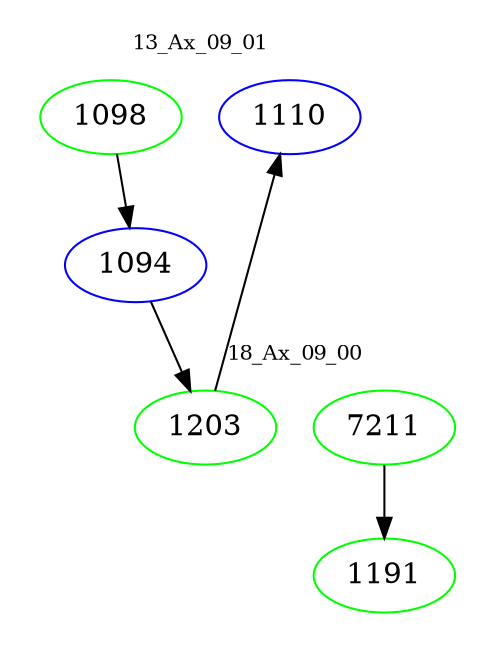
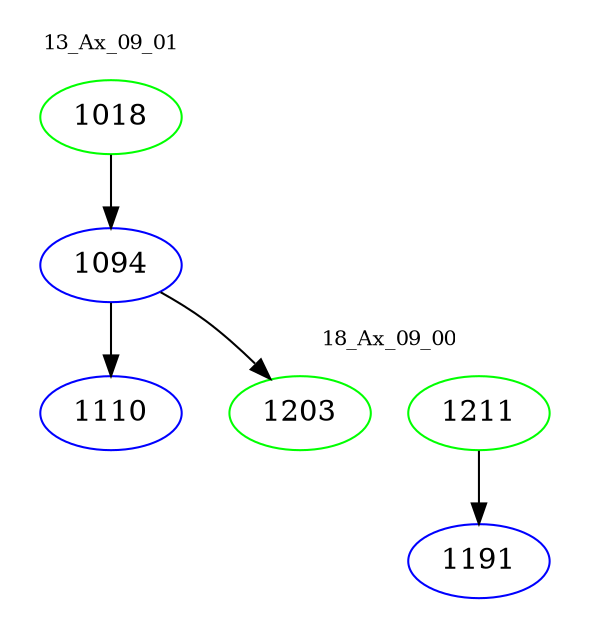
(111, 117) -> (111, 117)
(245, 283) -> (111, 329)
(384, 428) -> (479, 413)
(384, 576) -> (479, 561)
